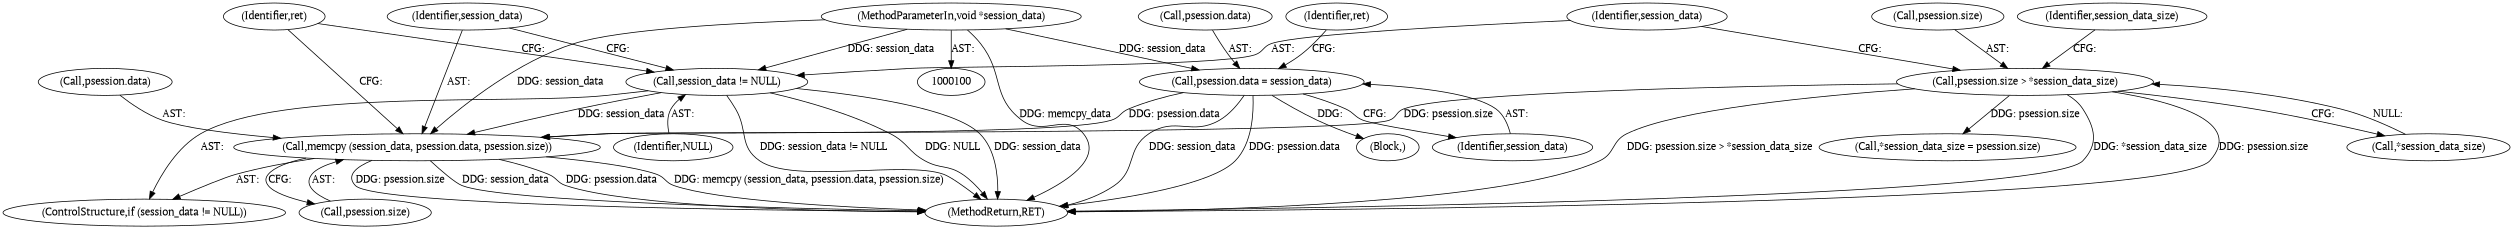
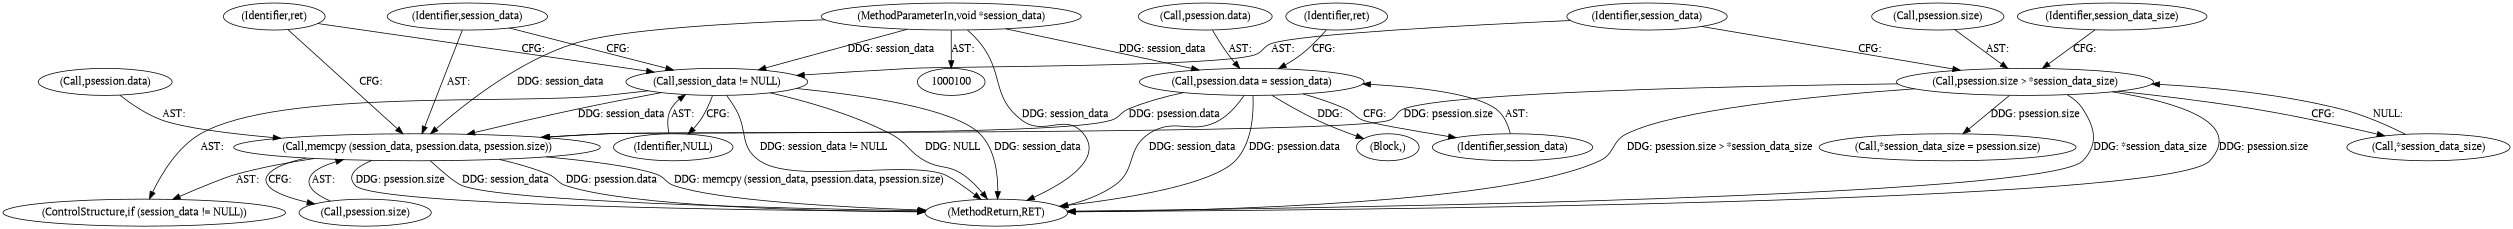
none -> (705, 113)
(1065, 115) -> (1065, 115)
